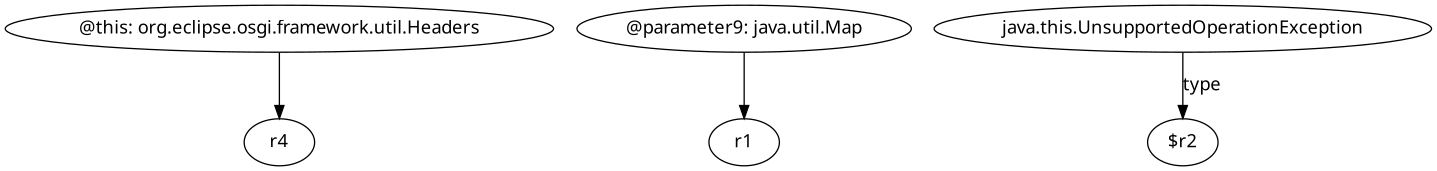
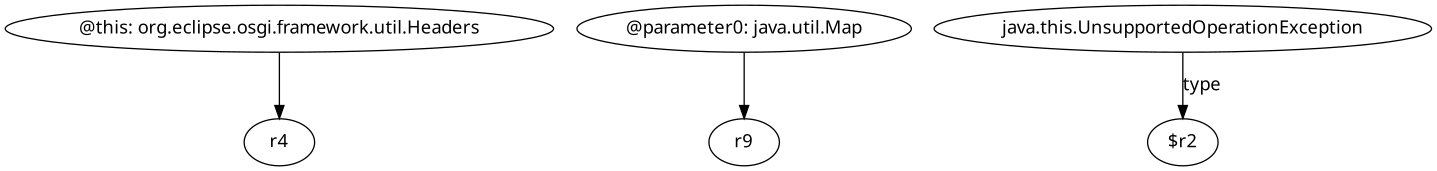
(744, 29) -> (744, 29)
(744, 142) -> (744, 142)
